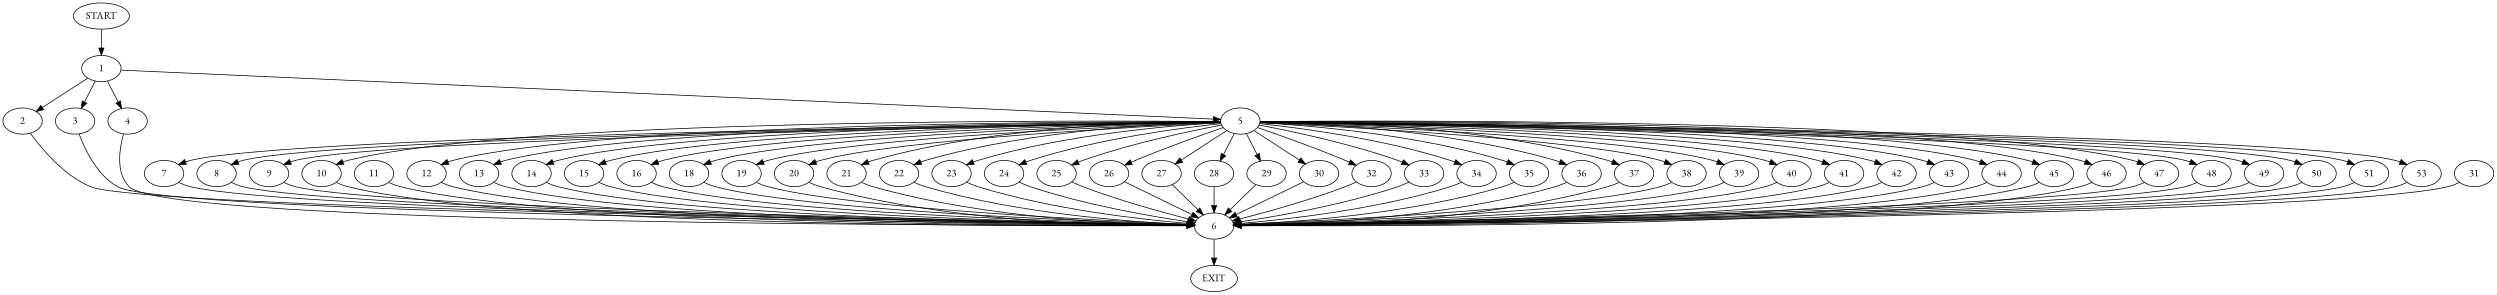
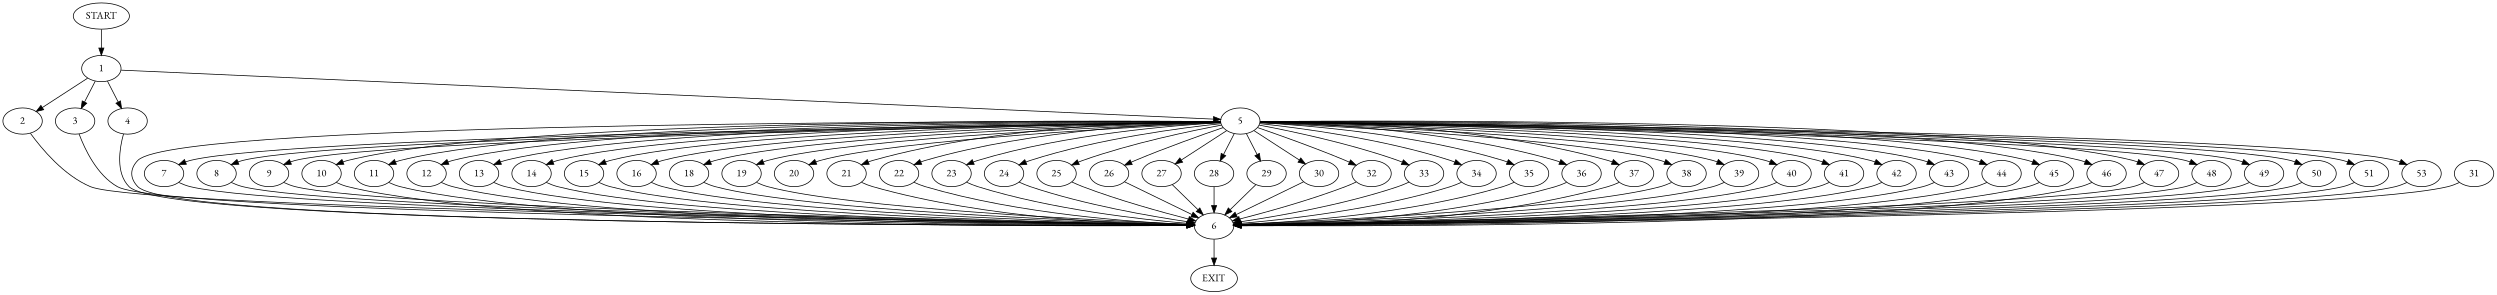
none -> (807, 126)
(996, 217) -> (140, 160)
